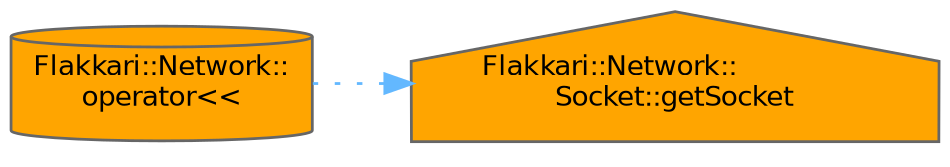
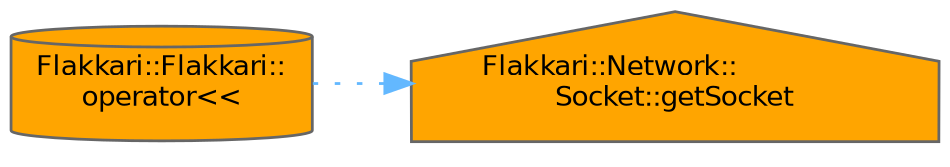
(162, 84) -> (162, 84)
